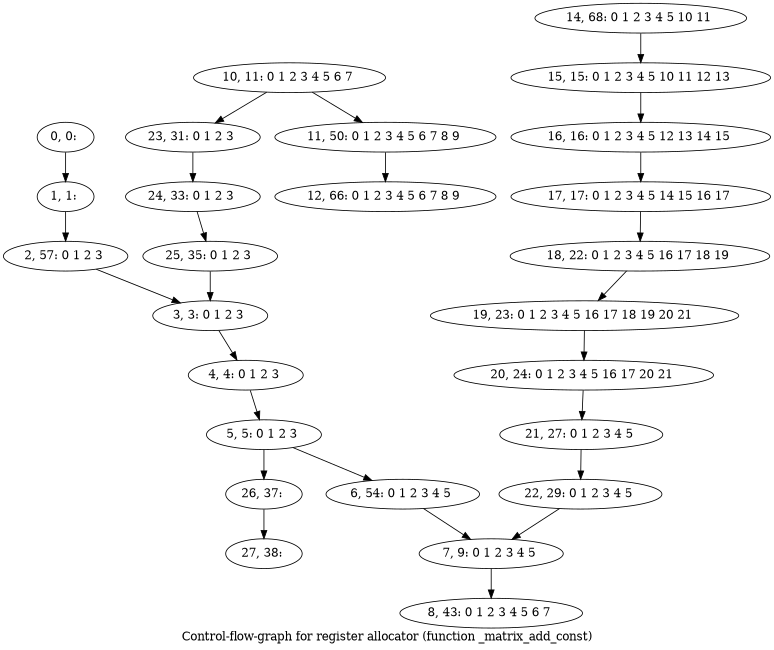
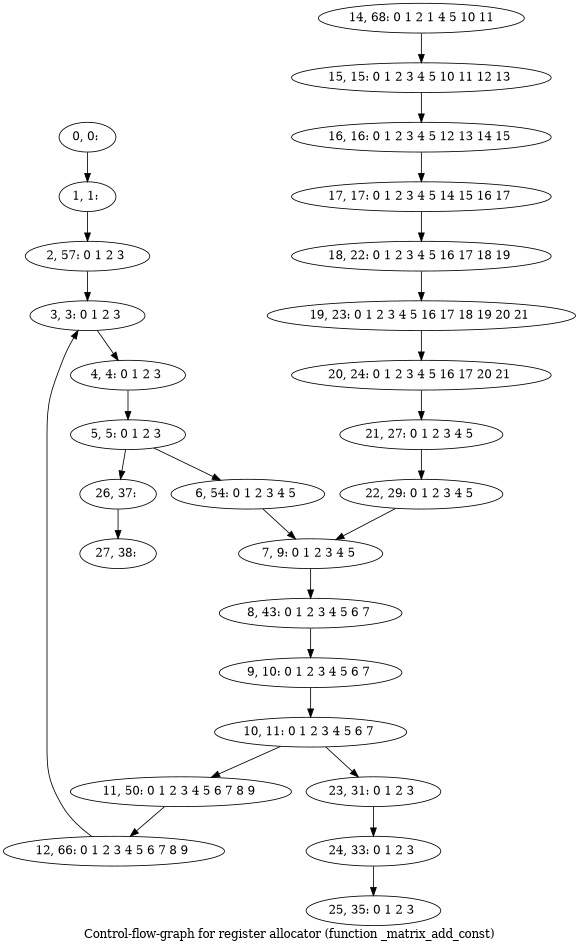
(641, 18) -> (421, 18)
(210, 282) -> (47, 592)
none -> (311, 673)
